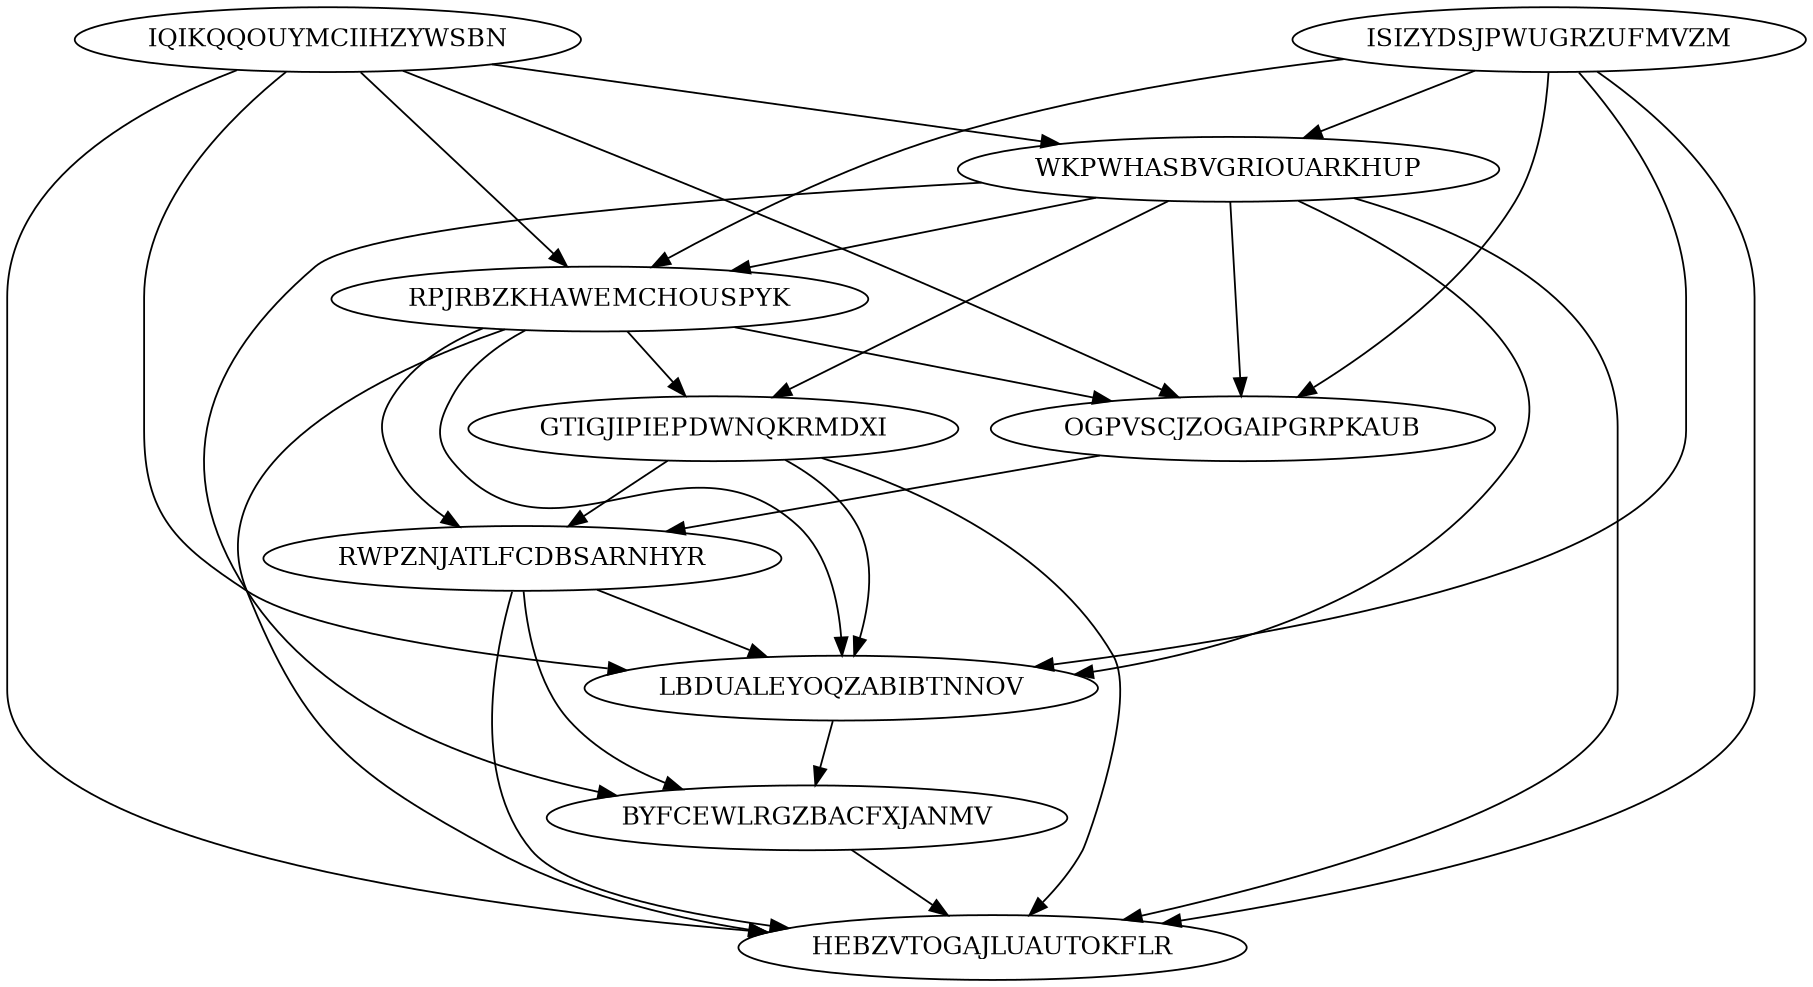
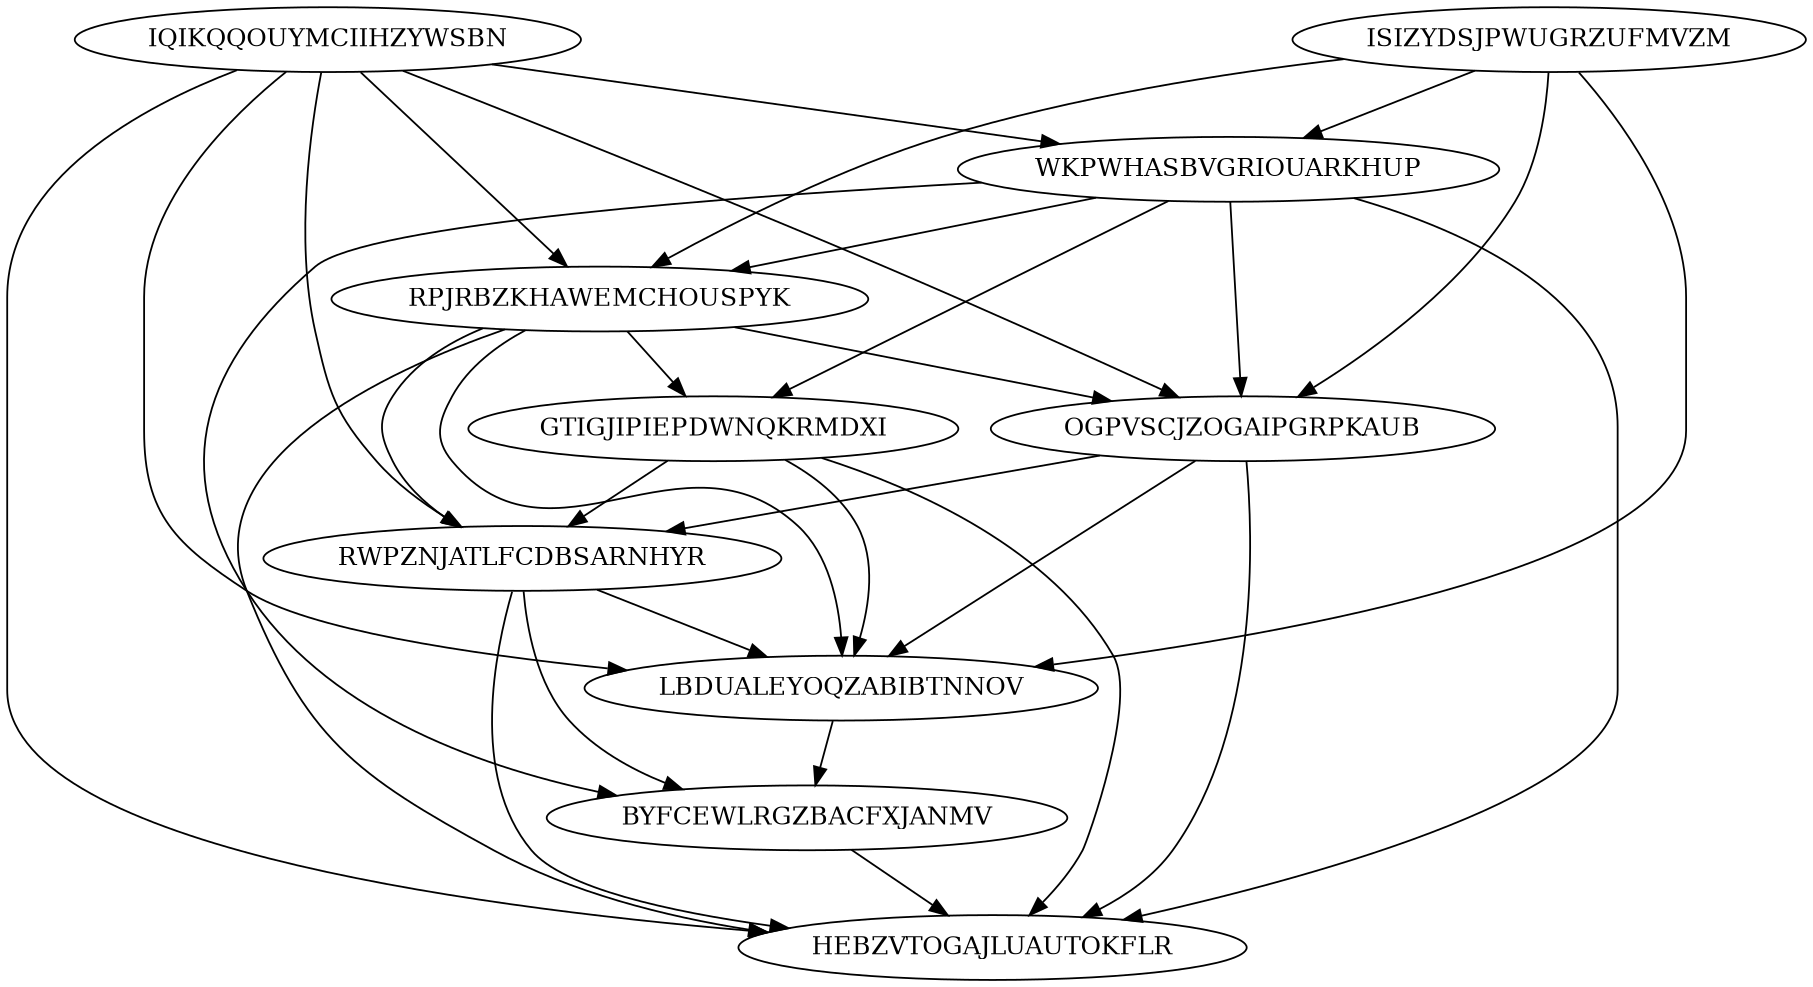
none -> (313, 319)
(1478, 500) -> (1050, 554)
(1755, 673) -> (1232, 709)
